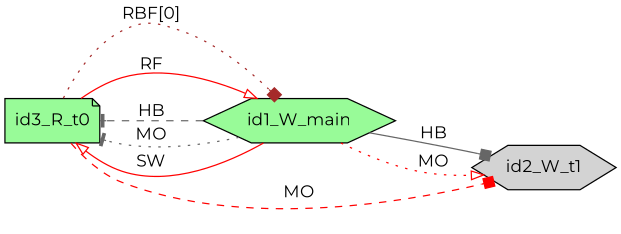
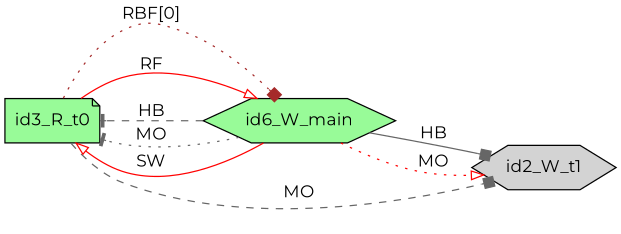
(299, 121) -> (299, 121)
(269, 208) -> (269, 208)
